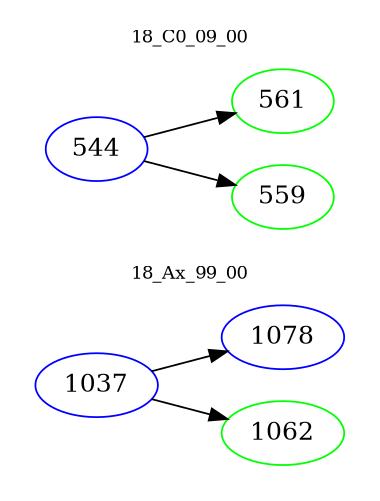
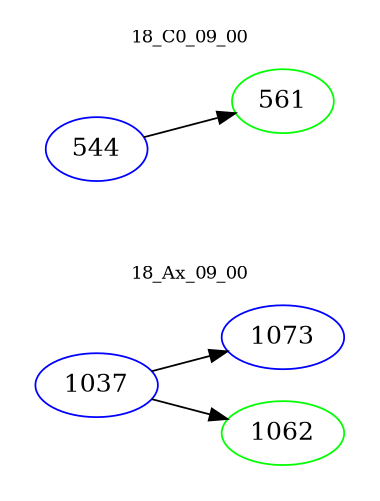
(283, 197) -> none
(190, 274) -> (190, 274)
(283, 337) -> (283, 337)
